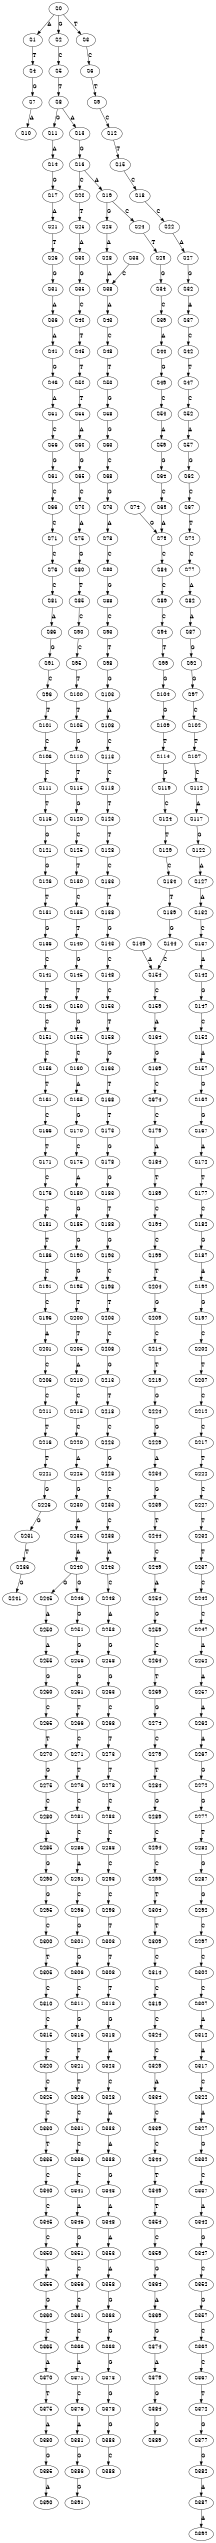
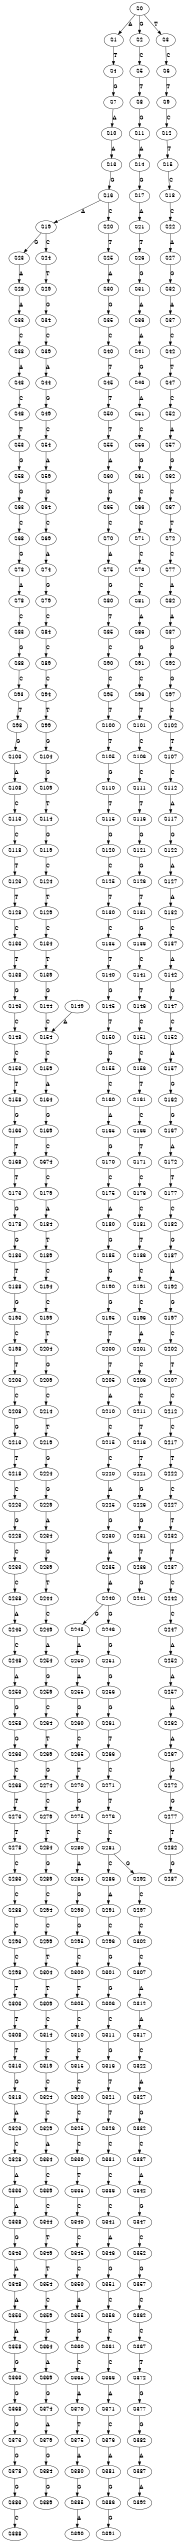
(68, 117) -> (112, 147)
(107, 272) -> (19, 303)
(162, 522) -> (46, 553)
(201, 1893) -> (123, 1863)
